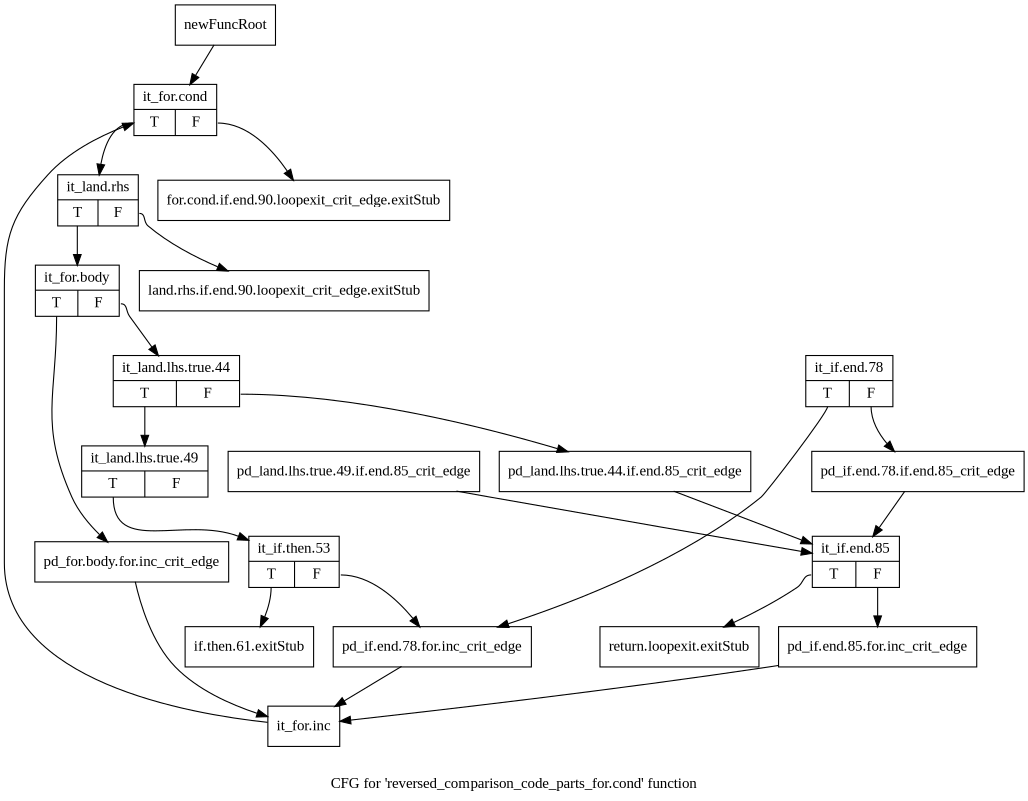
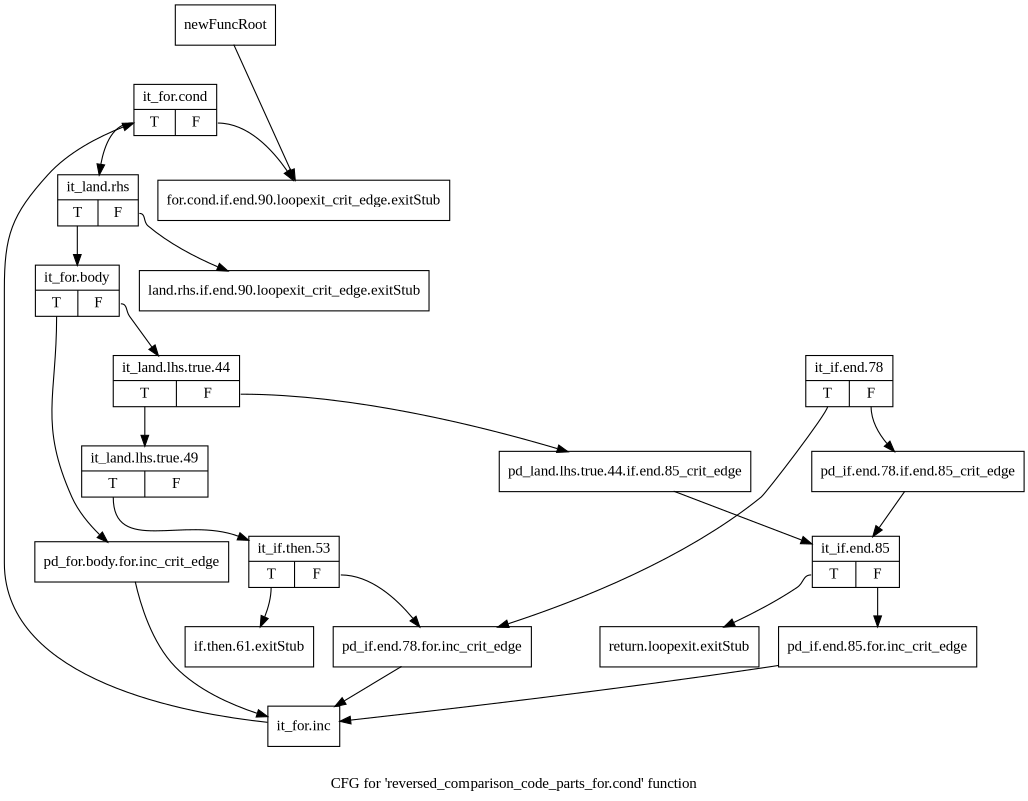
(205, 60) -> (262, 107)
(354, 471) -> none
